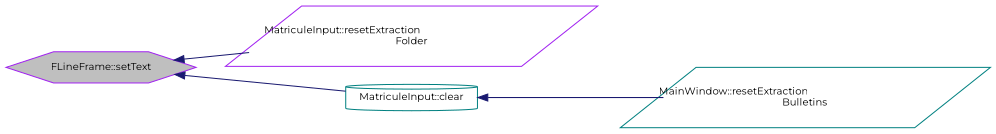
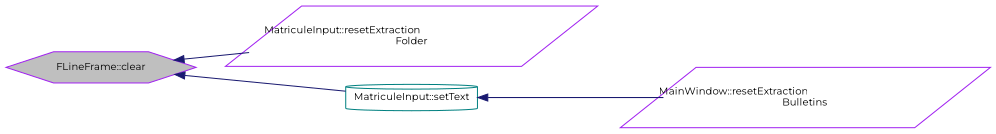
(101, 67) -> (101, 67)
(412, 98) -> (412, 98)
(805, 98) -> (805, 98)
